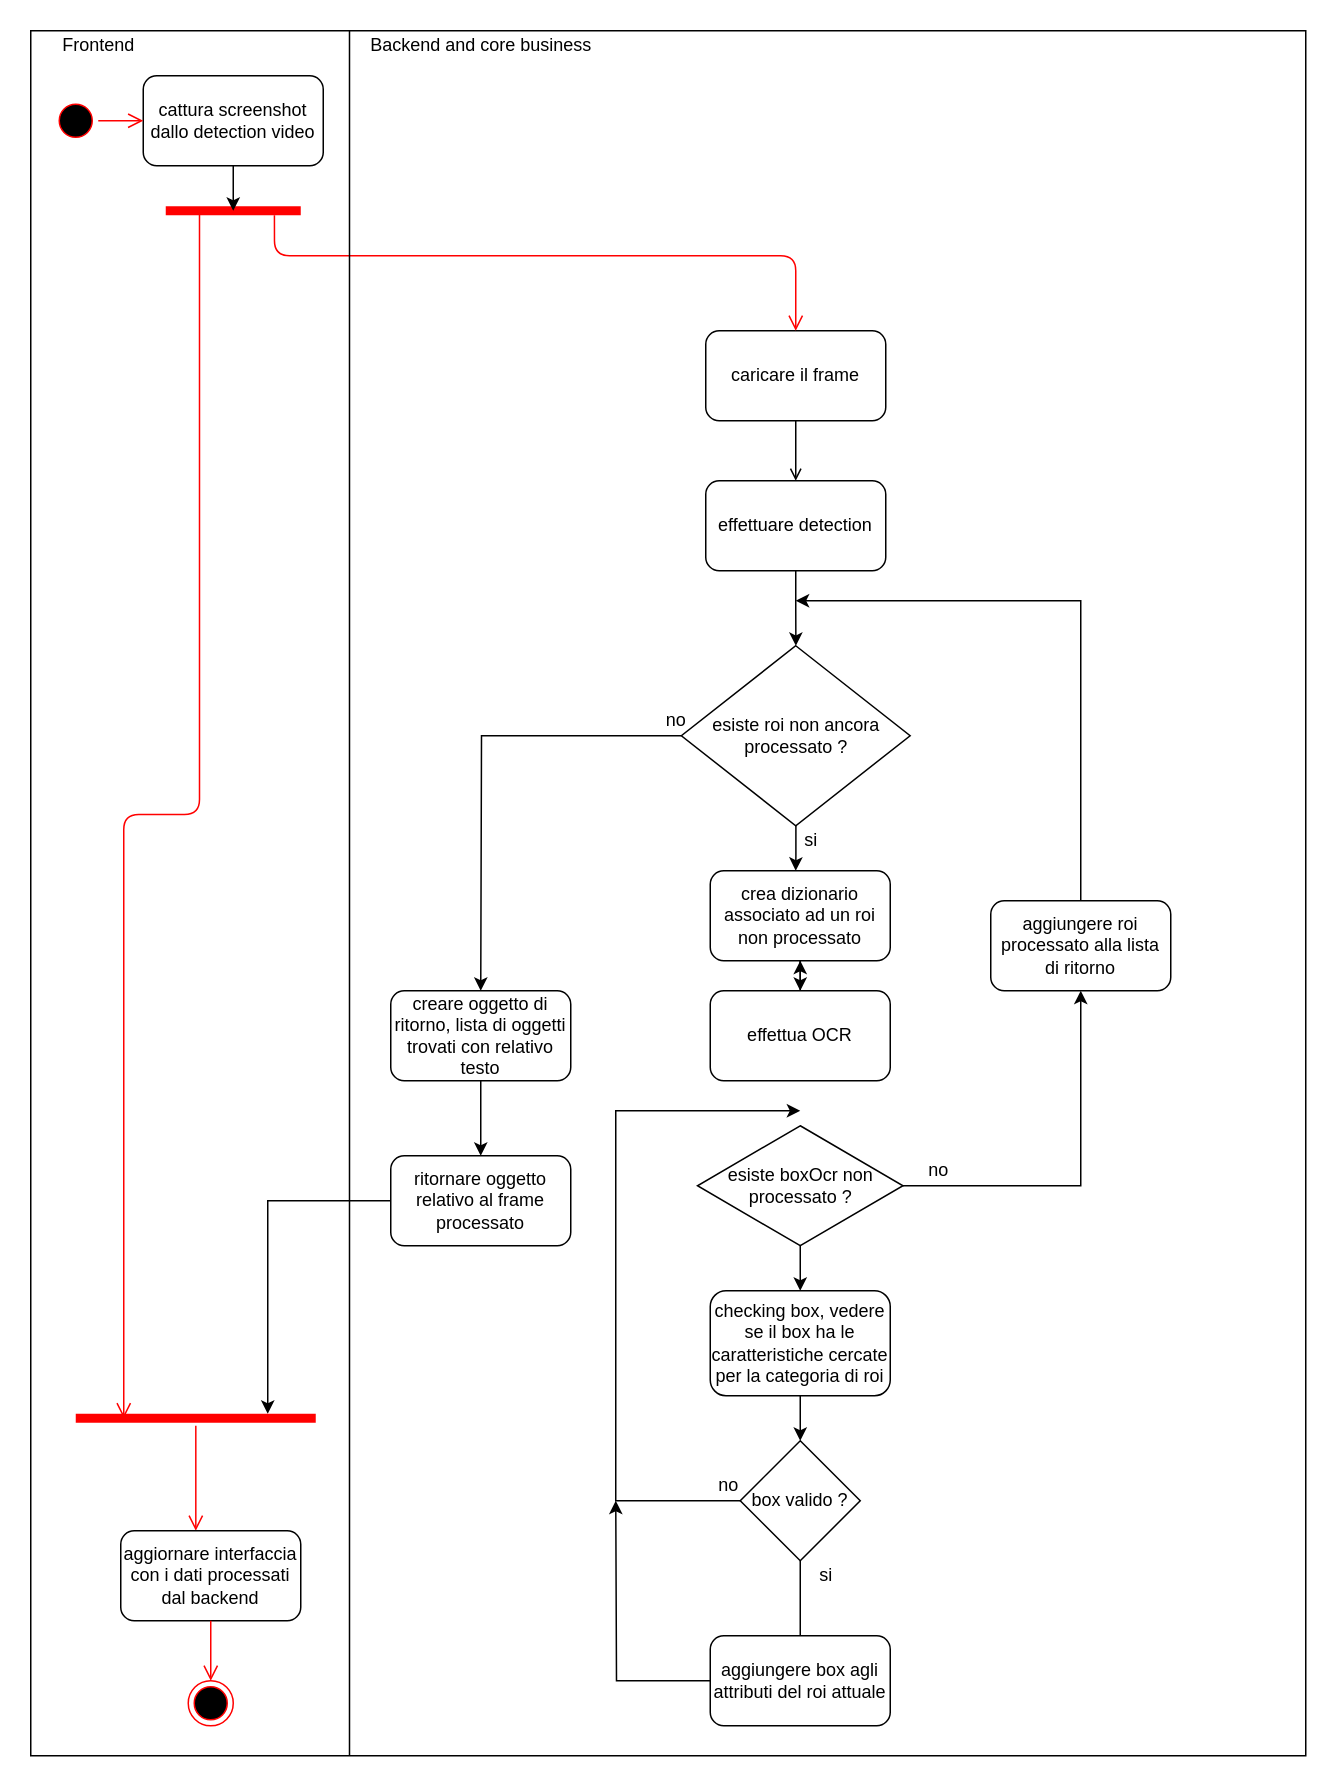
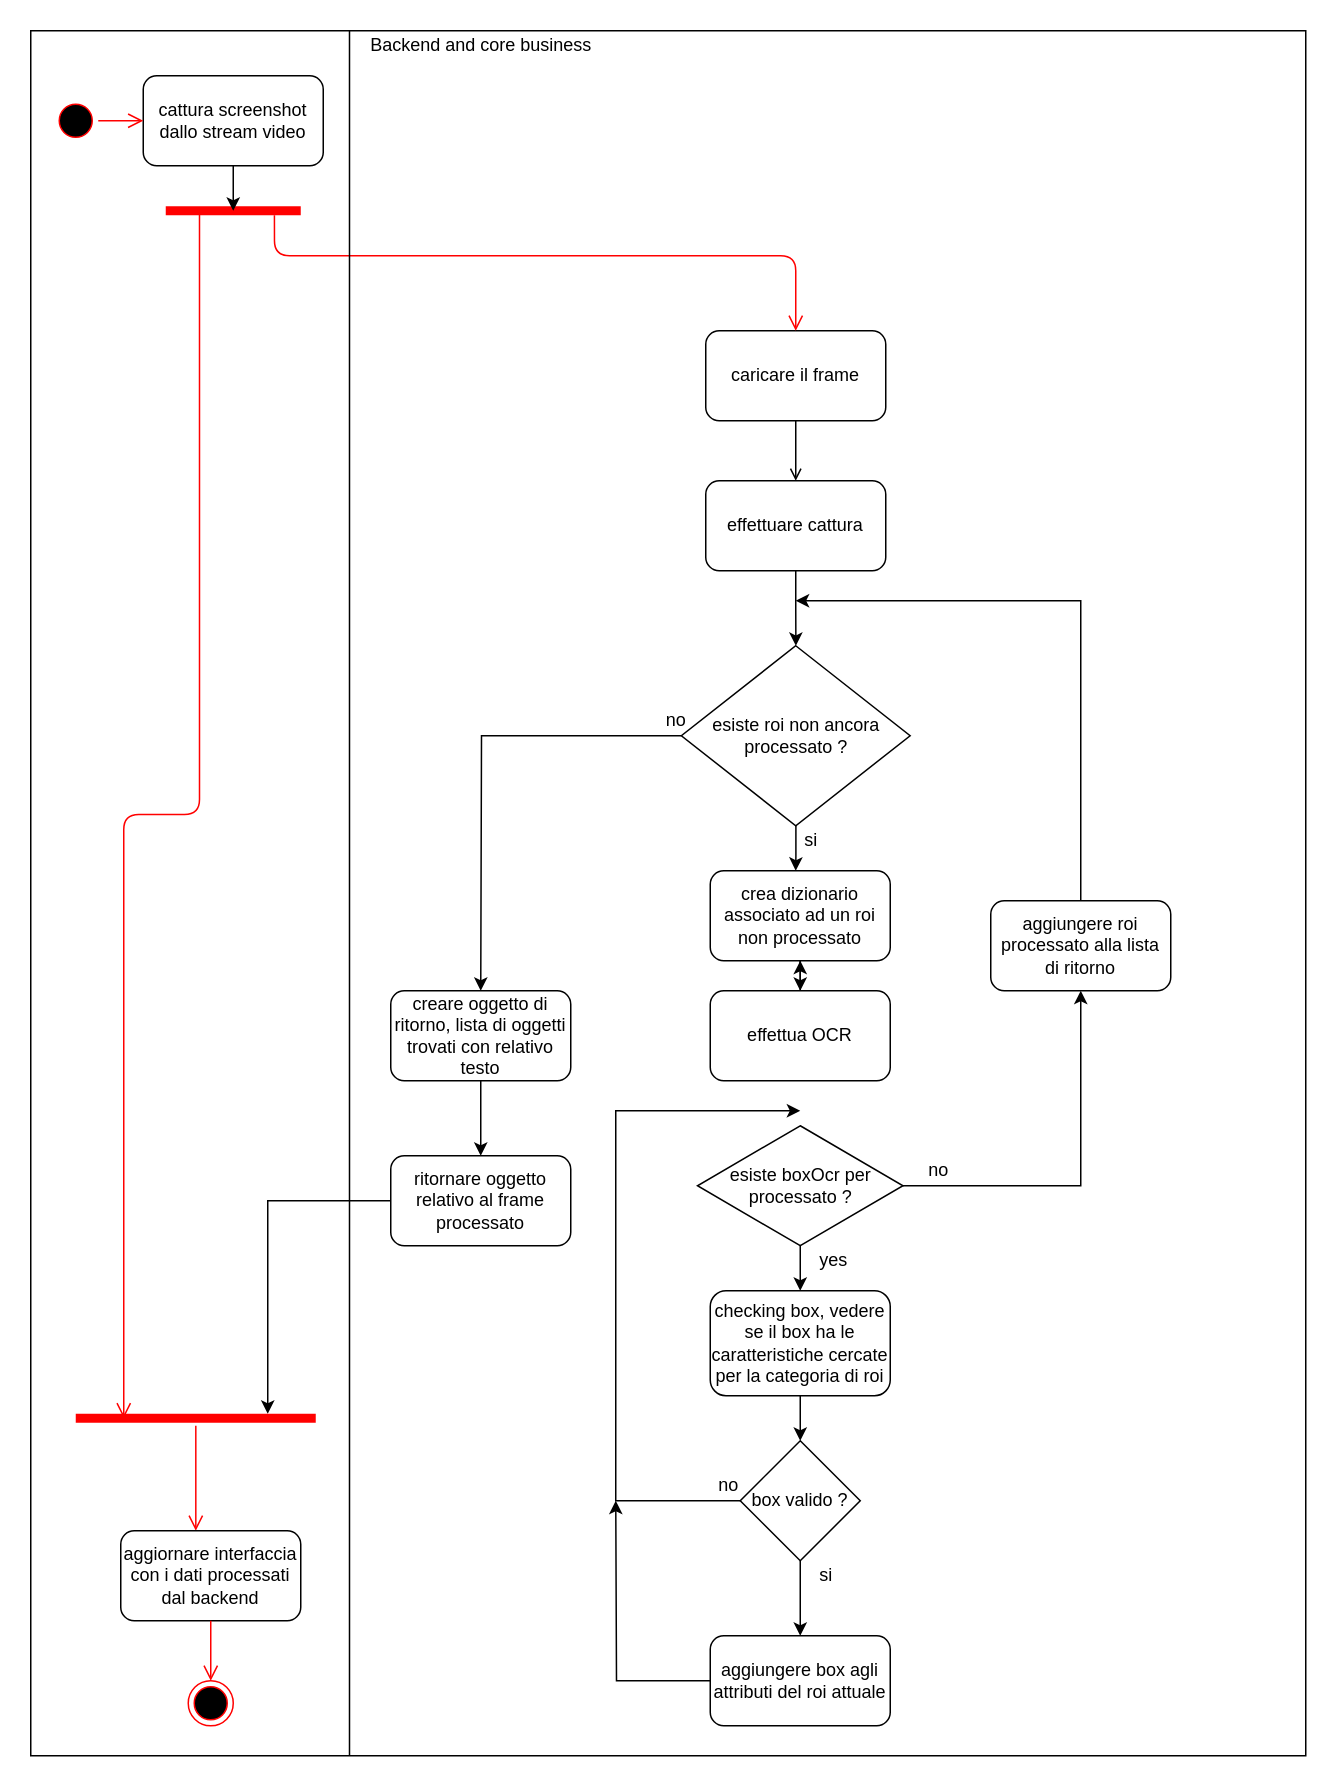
(98, 46) -> none
(233, 121) -> (233, 121)
(796, 526) -> (796, 526)
(801, 1186) -> (801, 1186)
none -> (833, 1261)
(800, 1628) -> (800, 1624)
